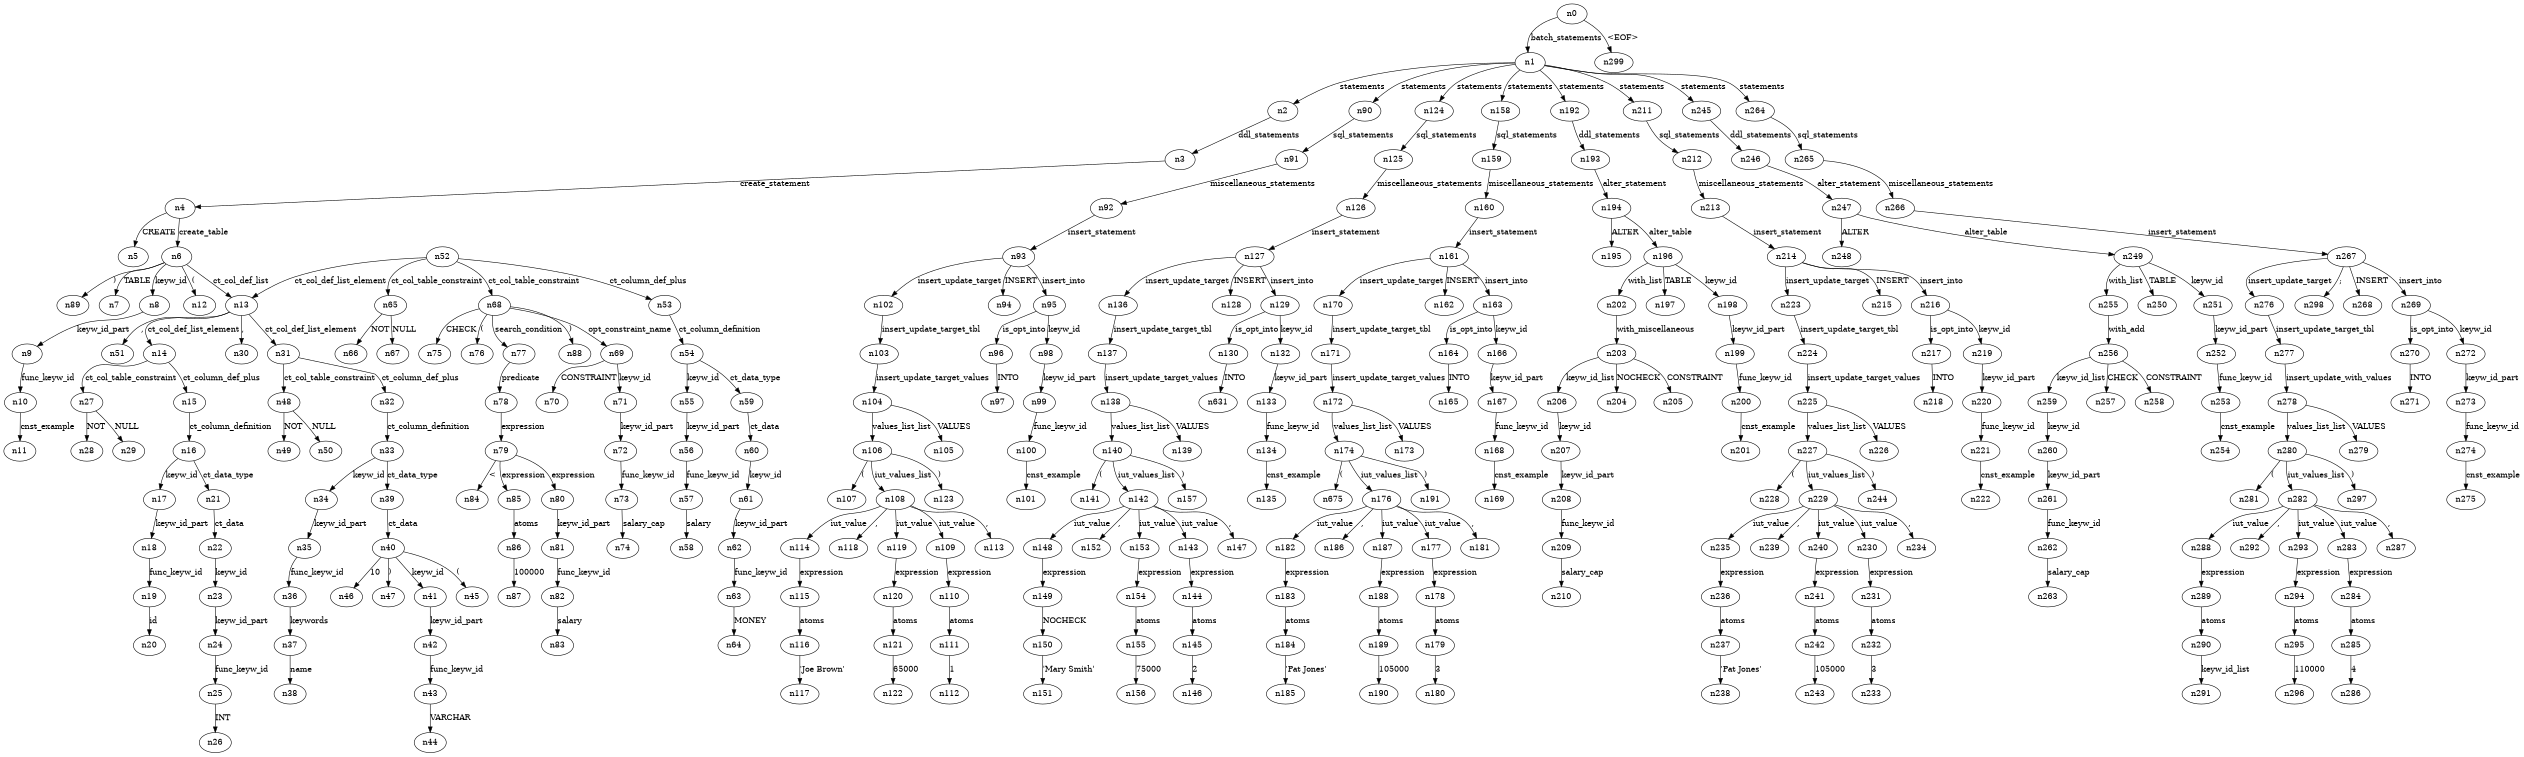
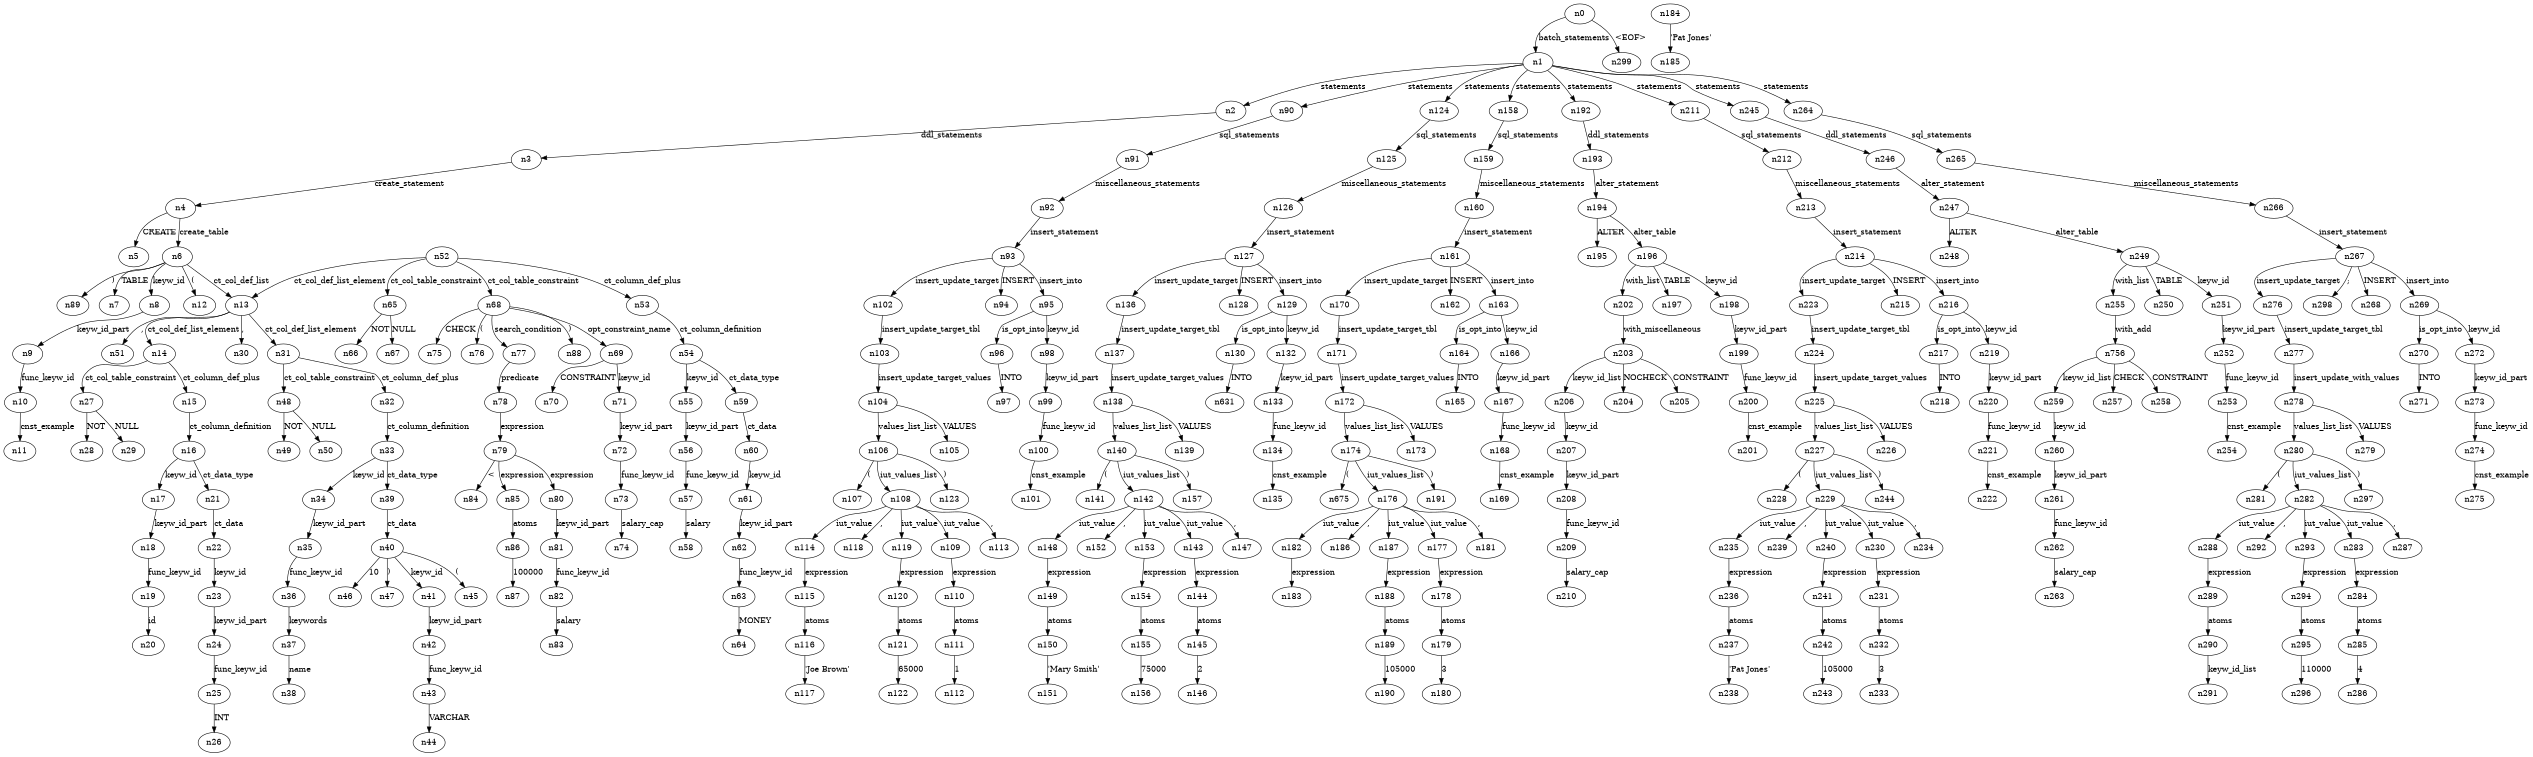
(2109, 354) -> (2115, 354)
(1286, 618) -> none
(1065, 621) -> (1060, 621)
